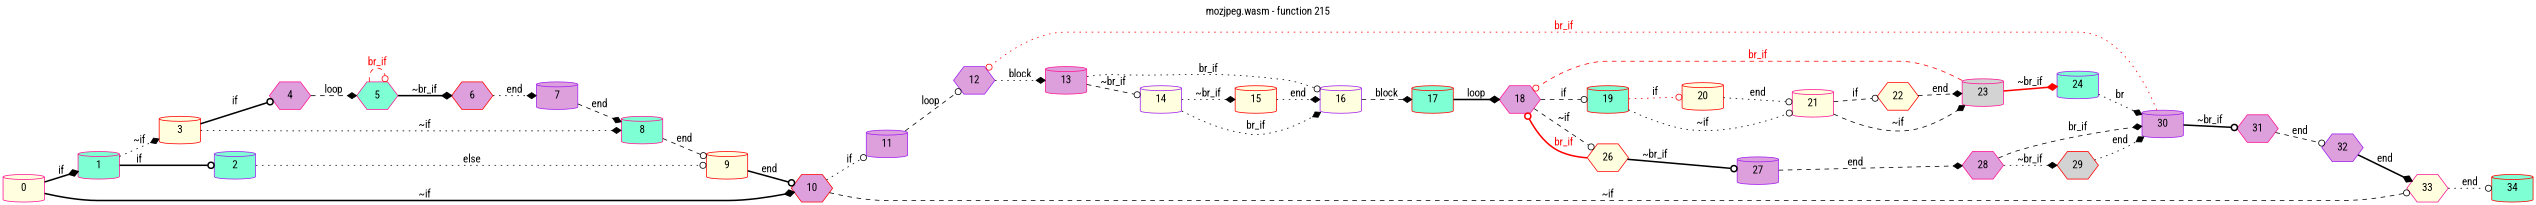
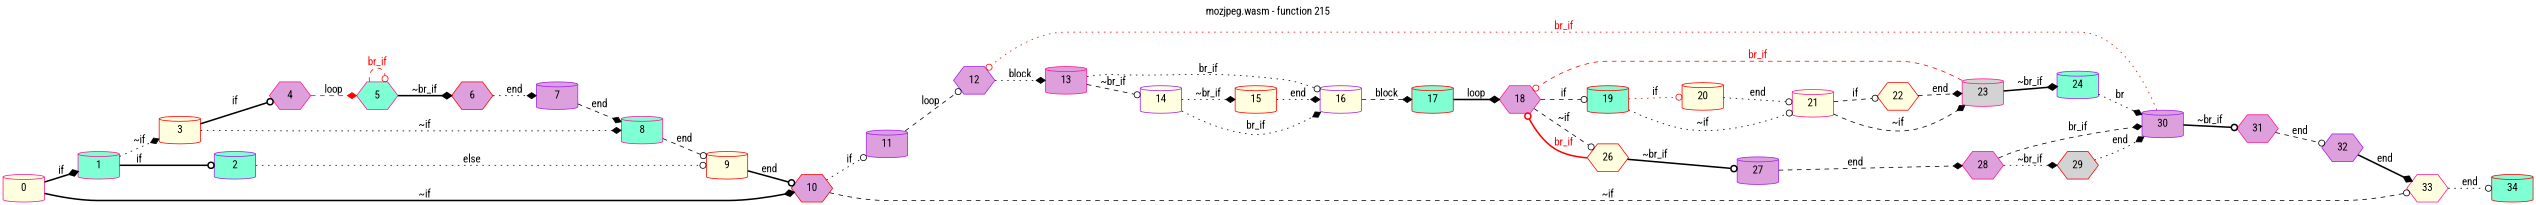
(2026, 89) -> (2026, 89)
(329, 96) -> (329, 96)
